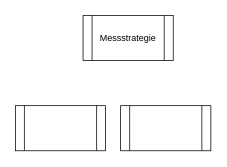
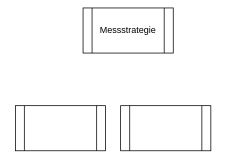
(128, 38) -> (128, 30)
